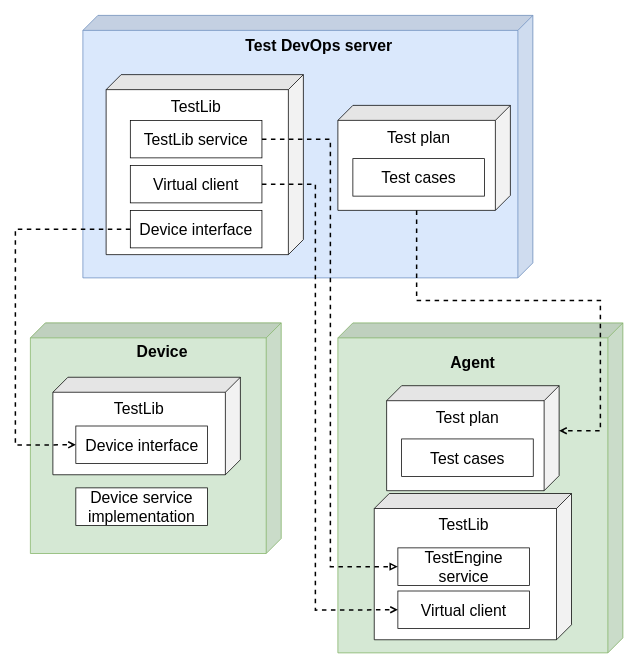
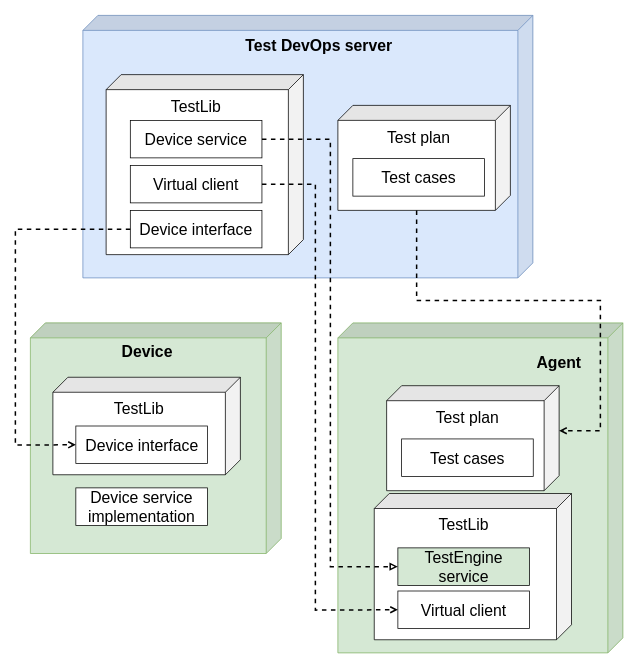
(196, 139) -> (196, 139)
(162, 351) -> (147, 351)
(473, 362) -> (559, 362)
(464, 567) -> (464, 567)
